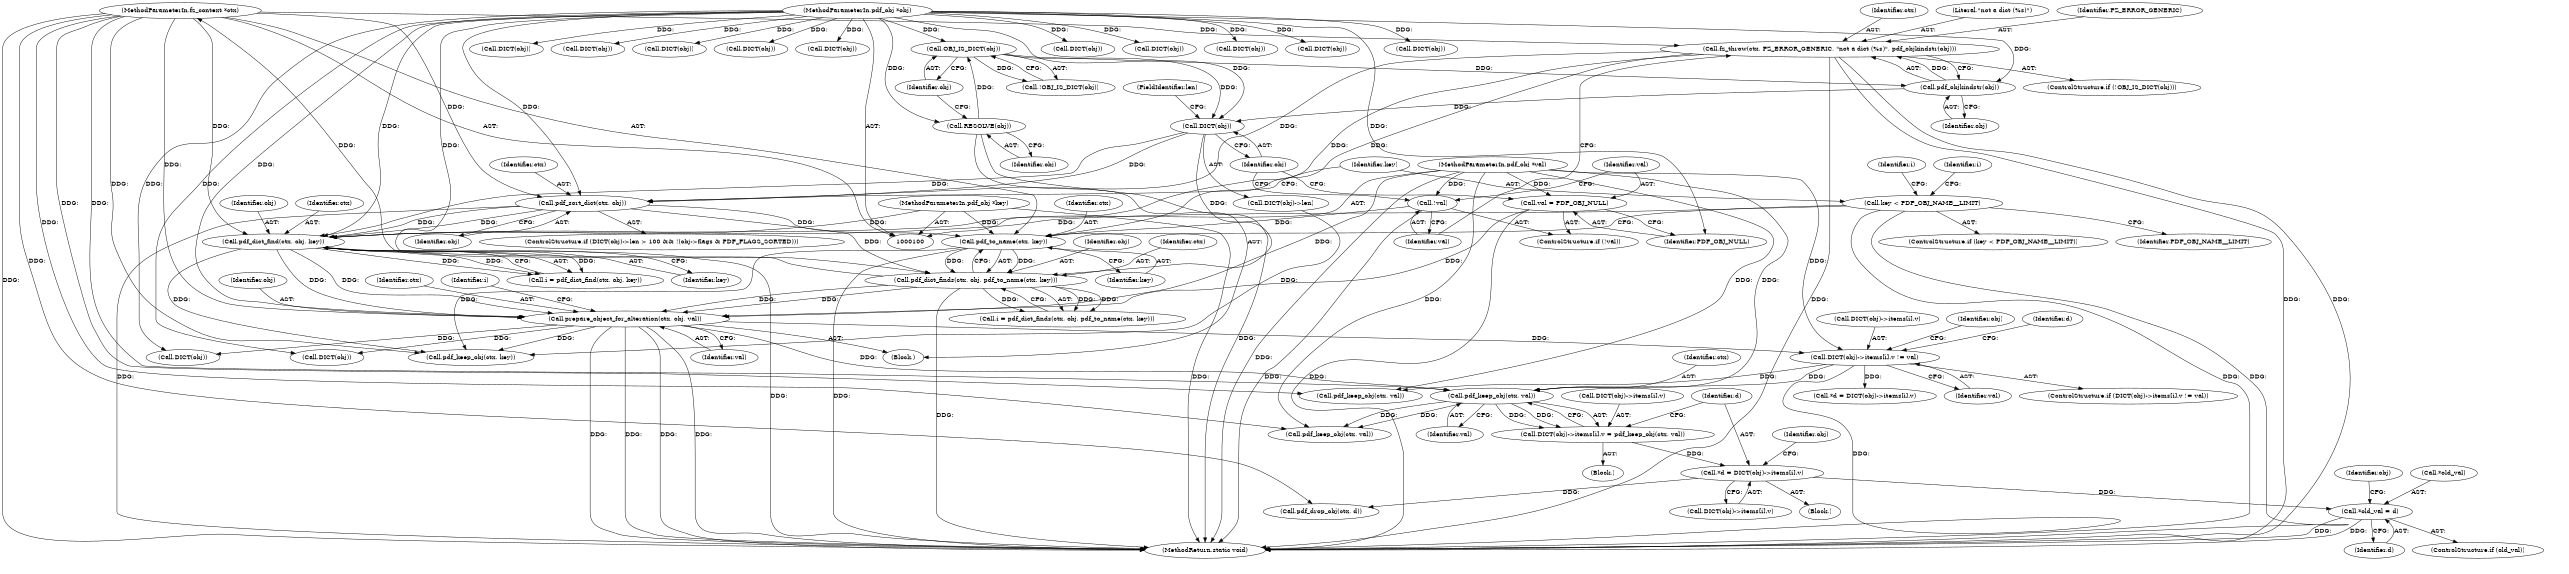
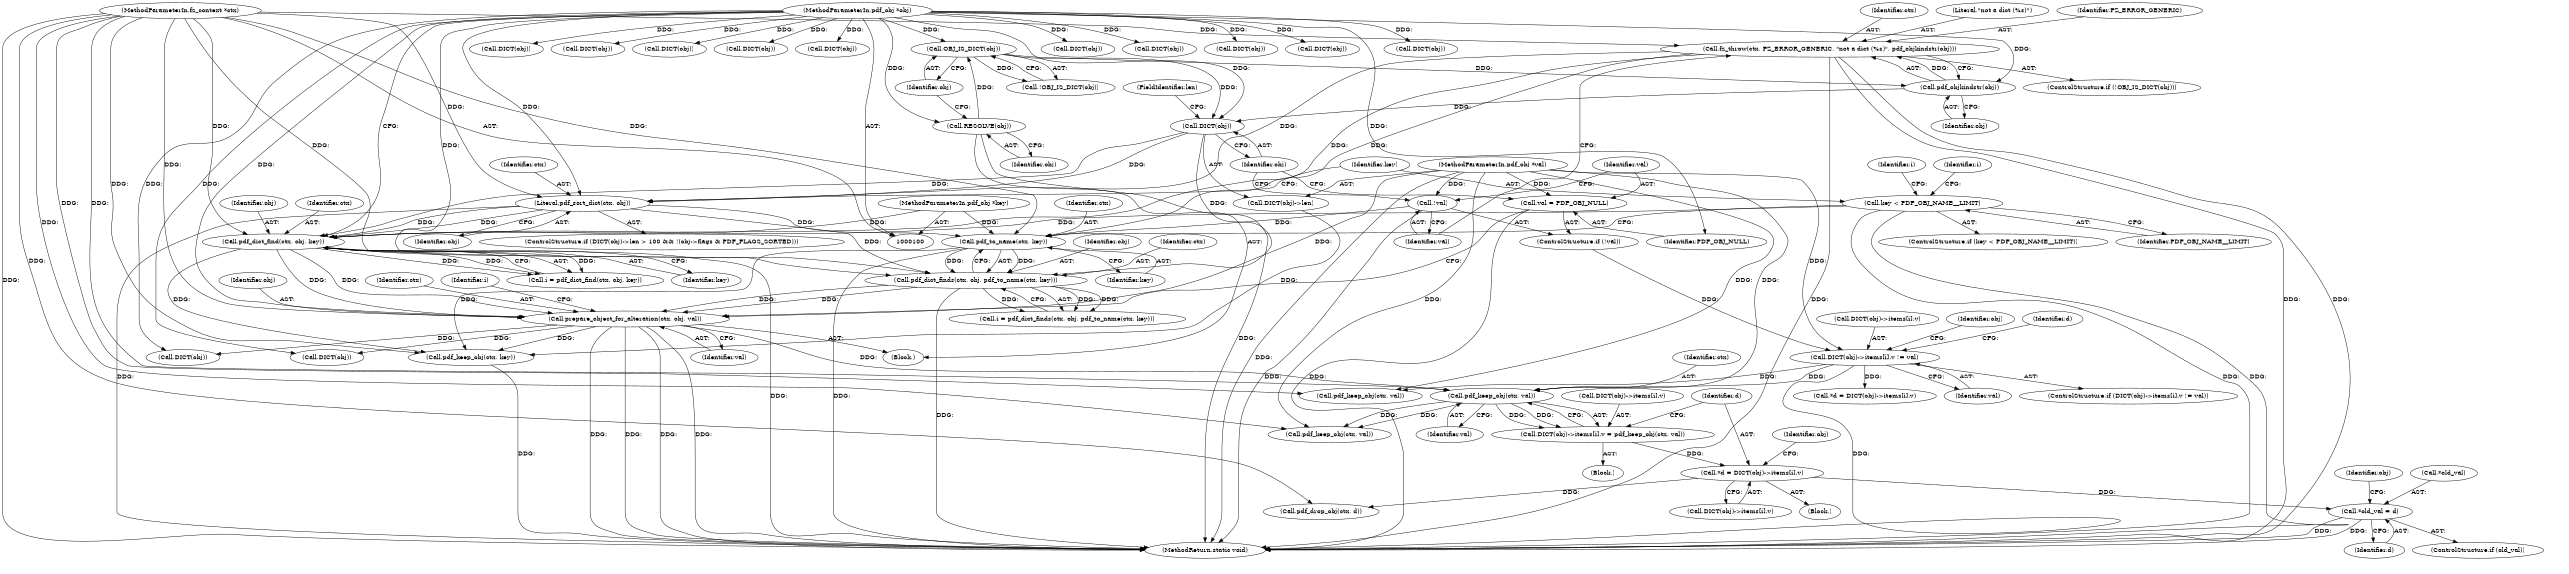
(392, 126) -> (392, 126)
(640, 126) -> (640, 126)
(583, 203) -> (583, 203)
(1256, 217) -> (1373, 177)
(1638, 220) -> none
none -> (2058, 223)
(388, 244) -> (364, 190)
(1455, 261) -> (1455, 261)
(1224, 283) -> (624, 538)
(1261, 335) -> (1701, 303)
